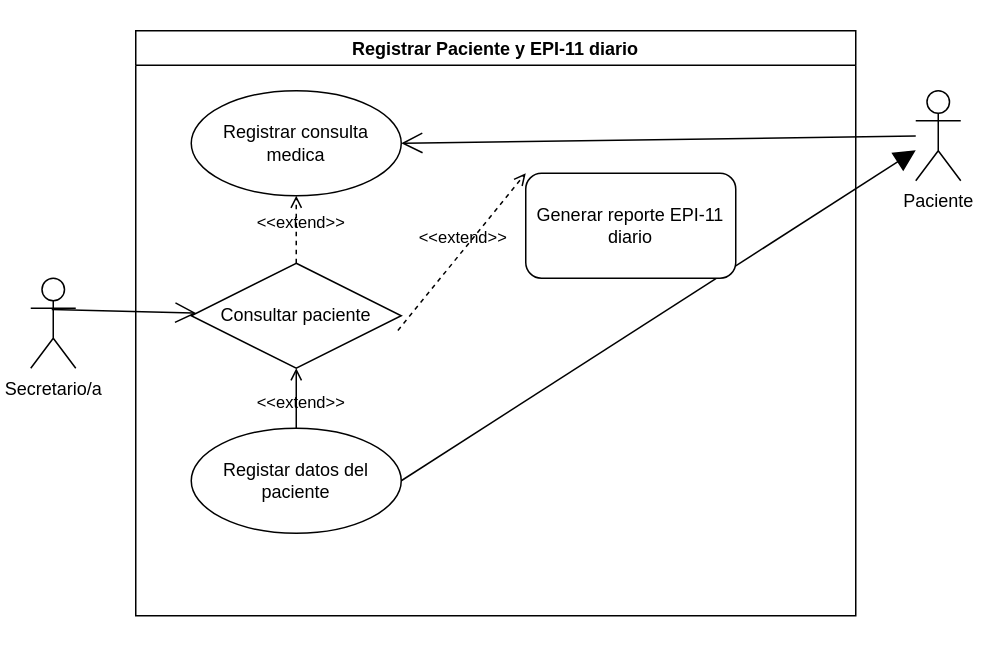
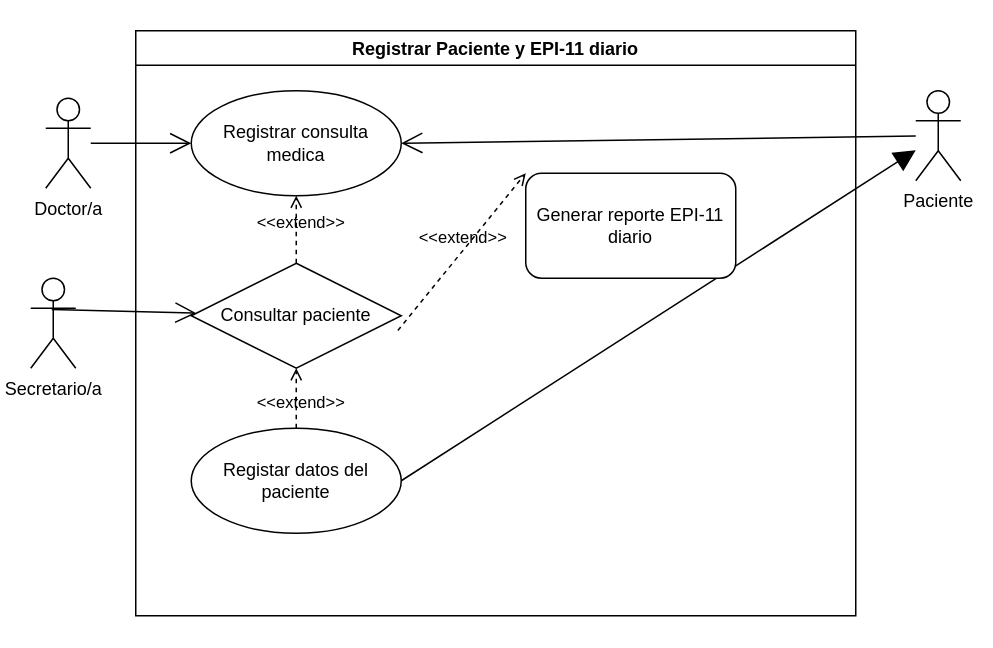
none -> (68, 143)
none -> (139, 143)
(296, 399) -> (296, 399)
